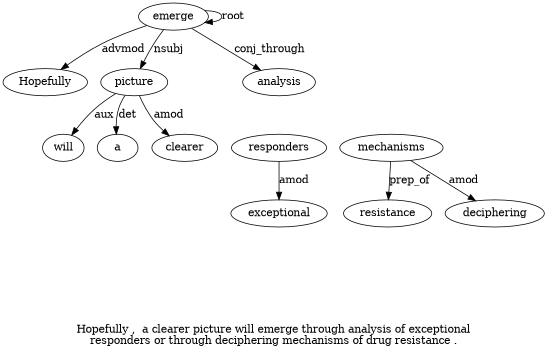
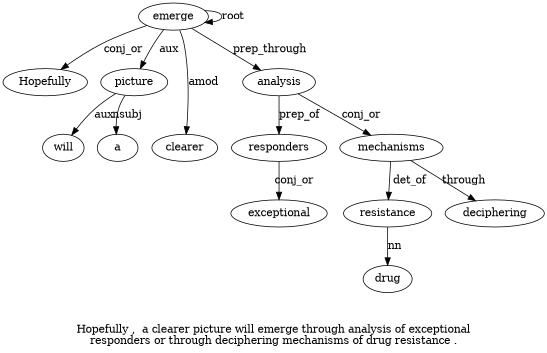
(123, 49) -> (123, 49)
(169, 49) -> (169, 49)
(270, 49) -> (270, 49)
none -> (279, 111)
none -> (331, 113)
(127, 115) -> (127, 115)
(150, 115) -> (188, 78)
(294, 181) -> (294, 181)
(410, 181) -> (410, 181)
(464, 181) -> (464, 181)
none -> (388, 279)
